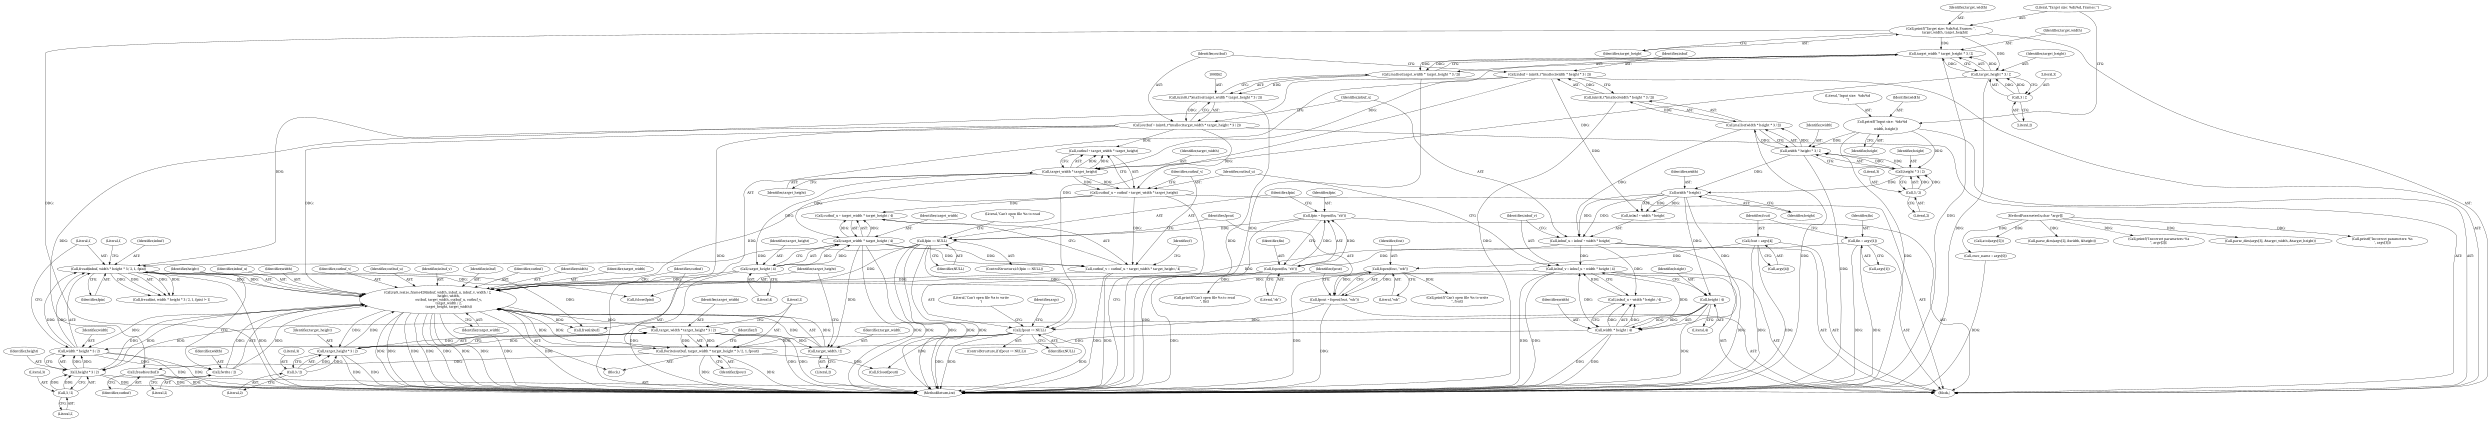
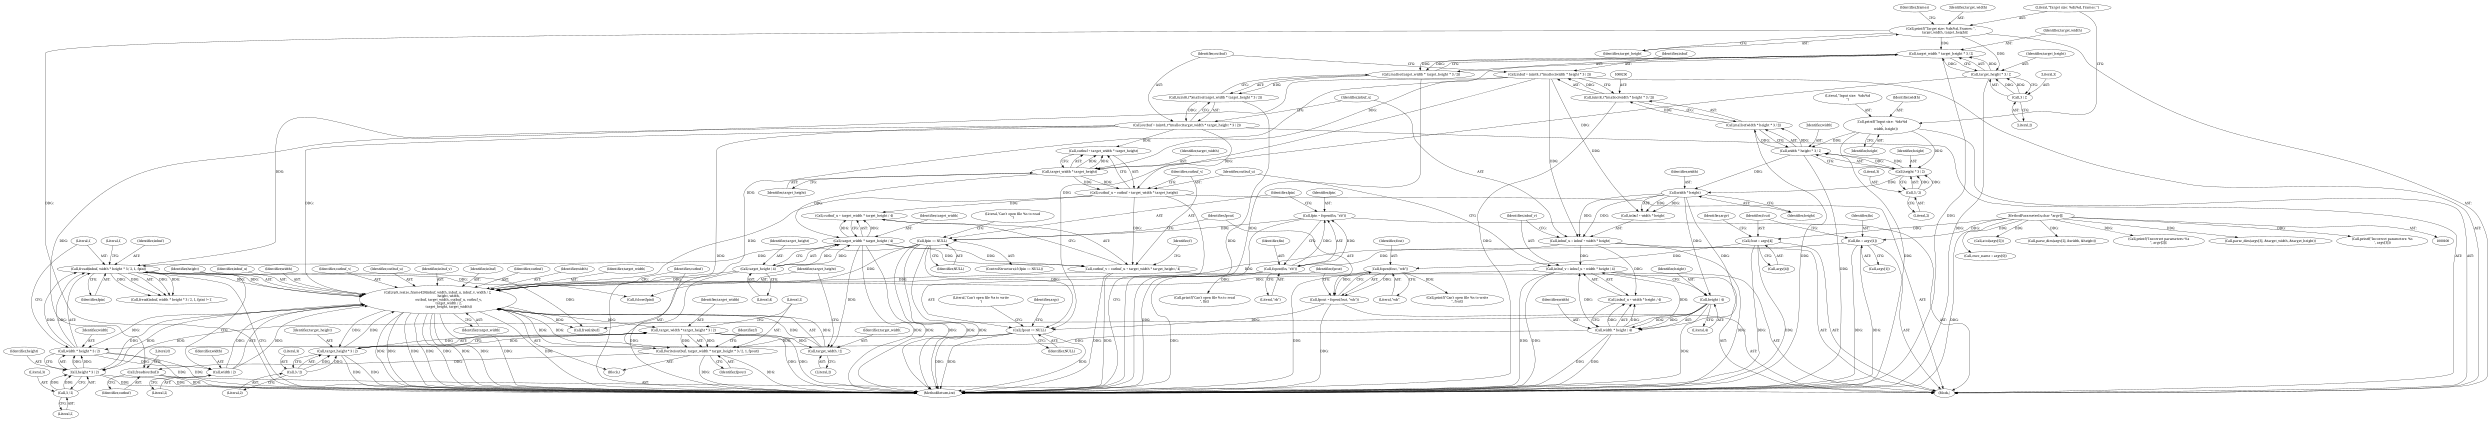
none -> (1915, 8)
(1216, 75) -> none
none -> (1621, 75)
(1690, 110) -> (1690, 110)
(1644, 168) -> (1549, 159)
(874, 182) -> none
(751, 193) -> (751, 193)
none -> (1716, 216)
(856, 228) -> (856, 228)
none -> (1893, 229)
none -> (1946, 234)
none -> (2443, 241)
(1596, 280) -> (1596, 280)
(1610, 280) -> (1610, 280)
(172, 300) -> (172, 300)
(263, 341) -> (263, 341)
none -> (163, 351)
(996, 351) -> none
(224, 372) -> (224, 372)
(884, 372) -> none
(1517, 391) -> (1551, 391)
